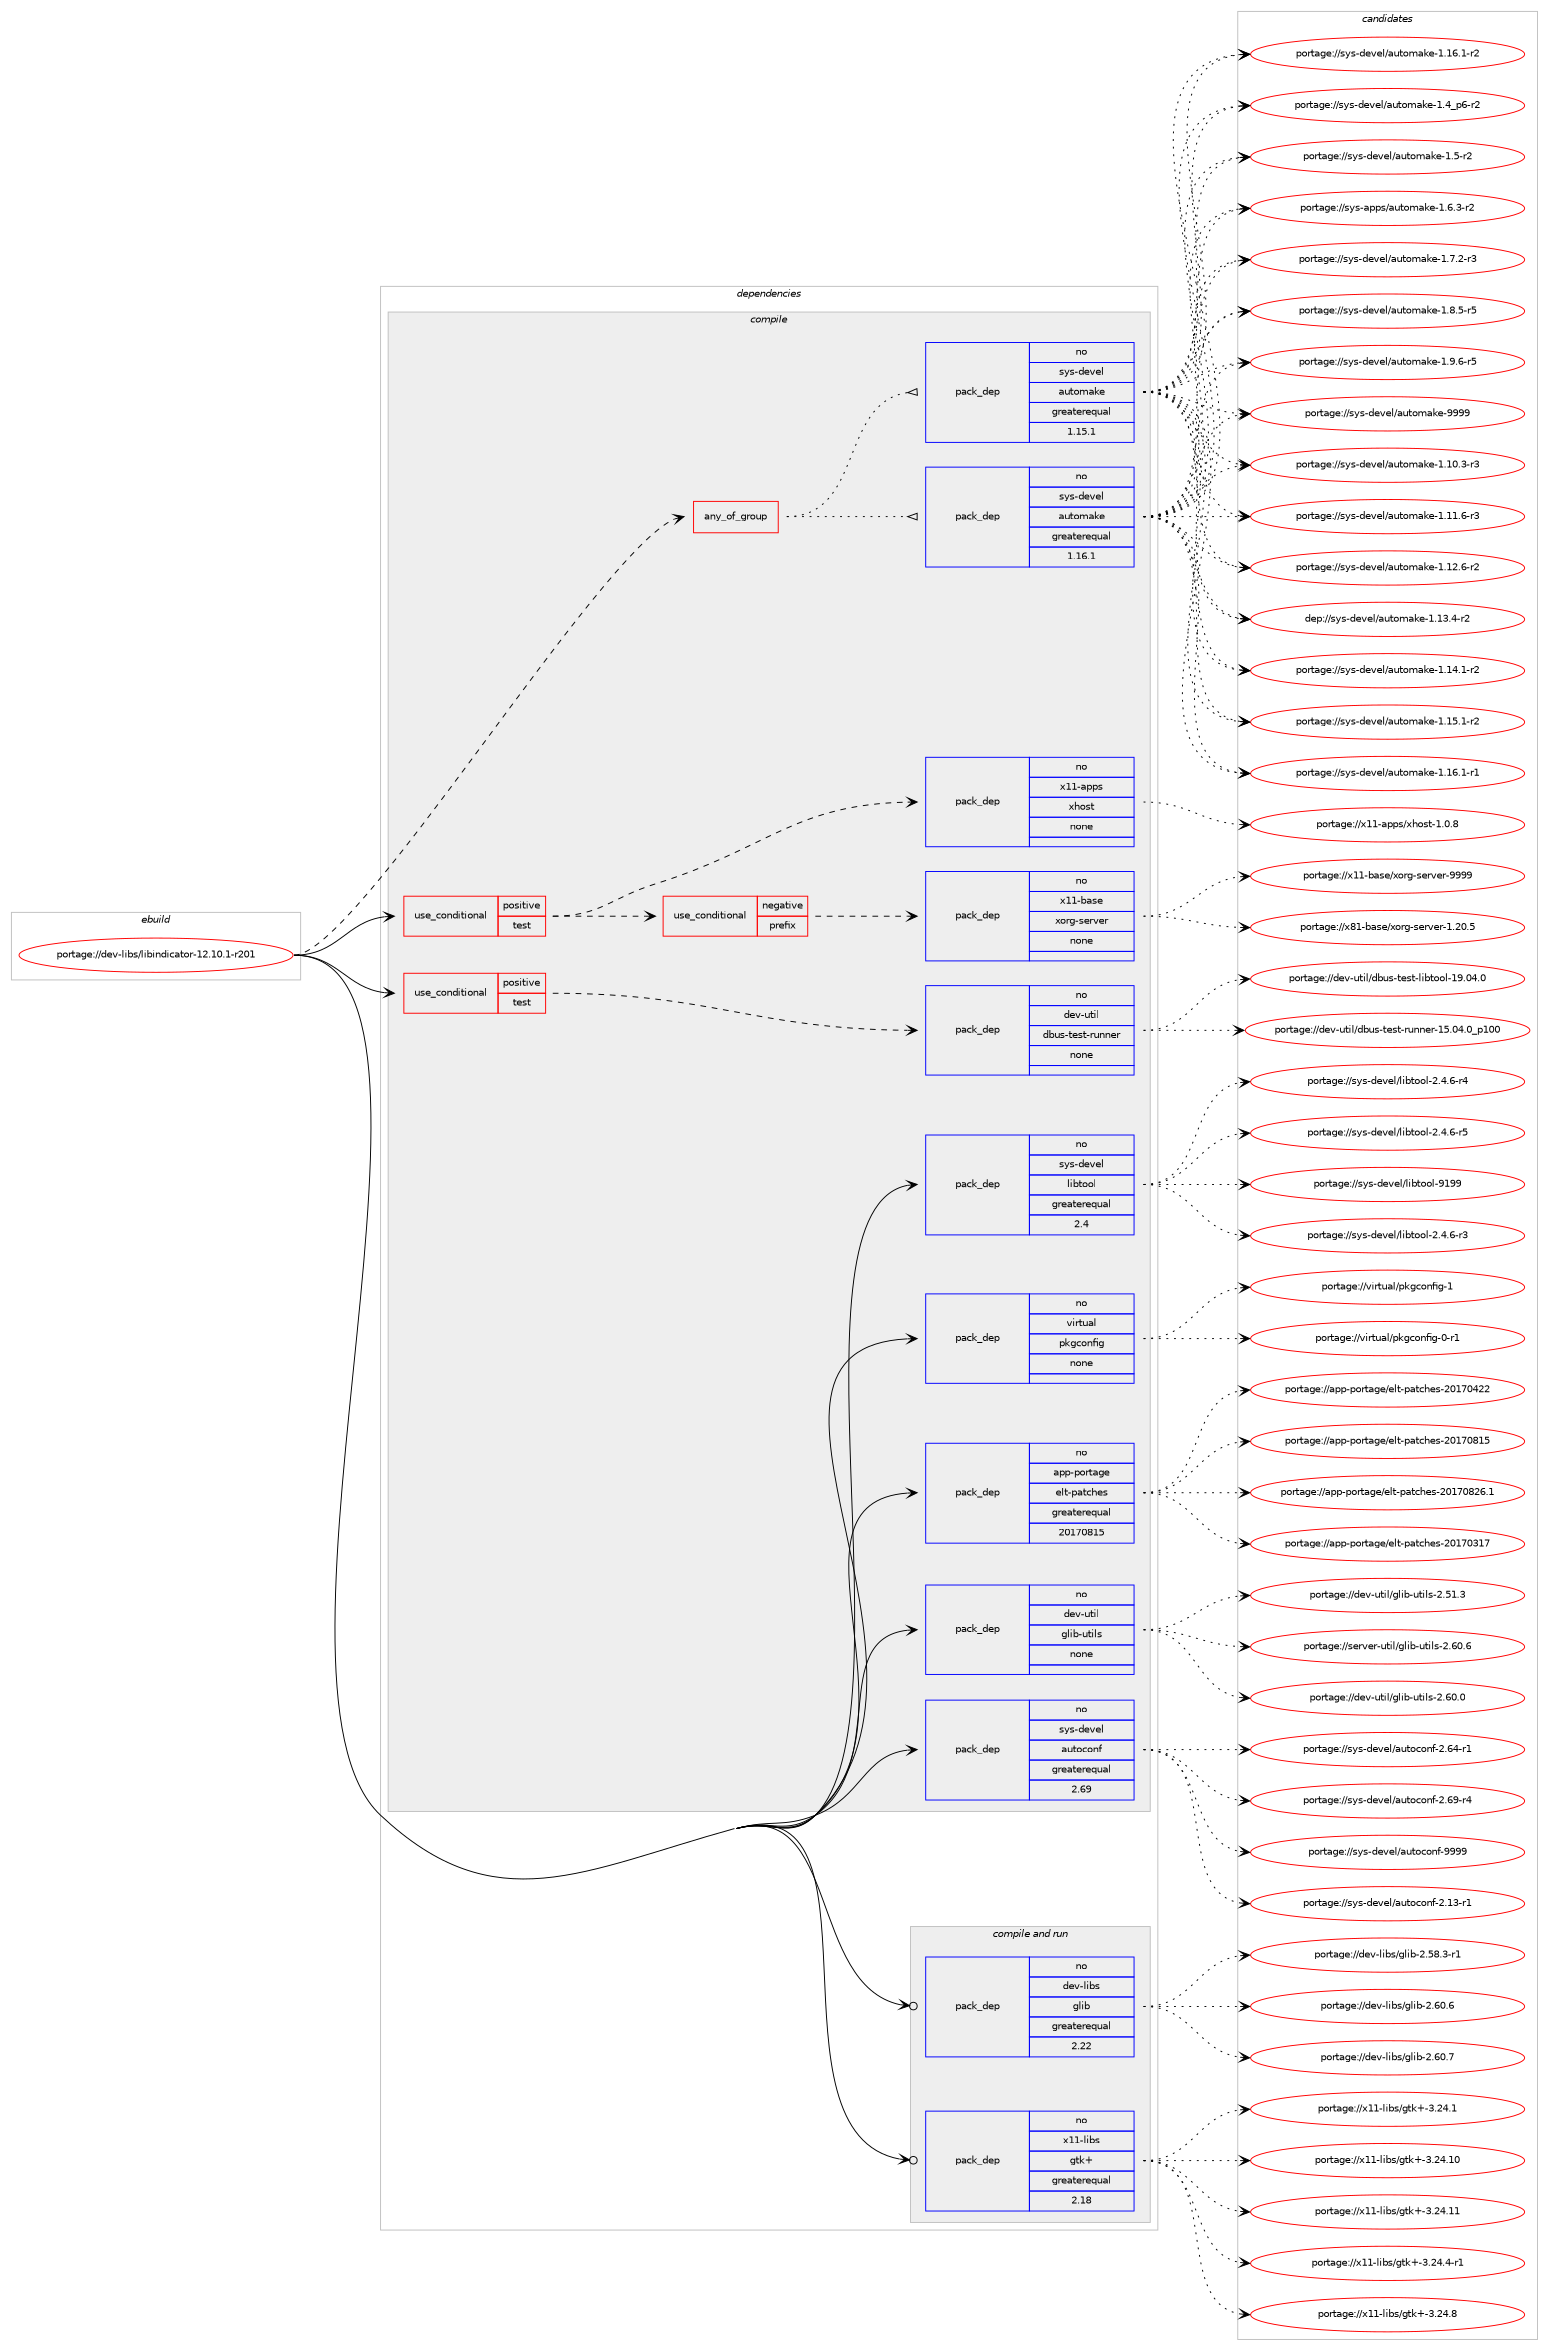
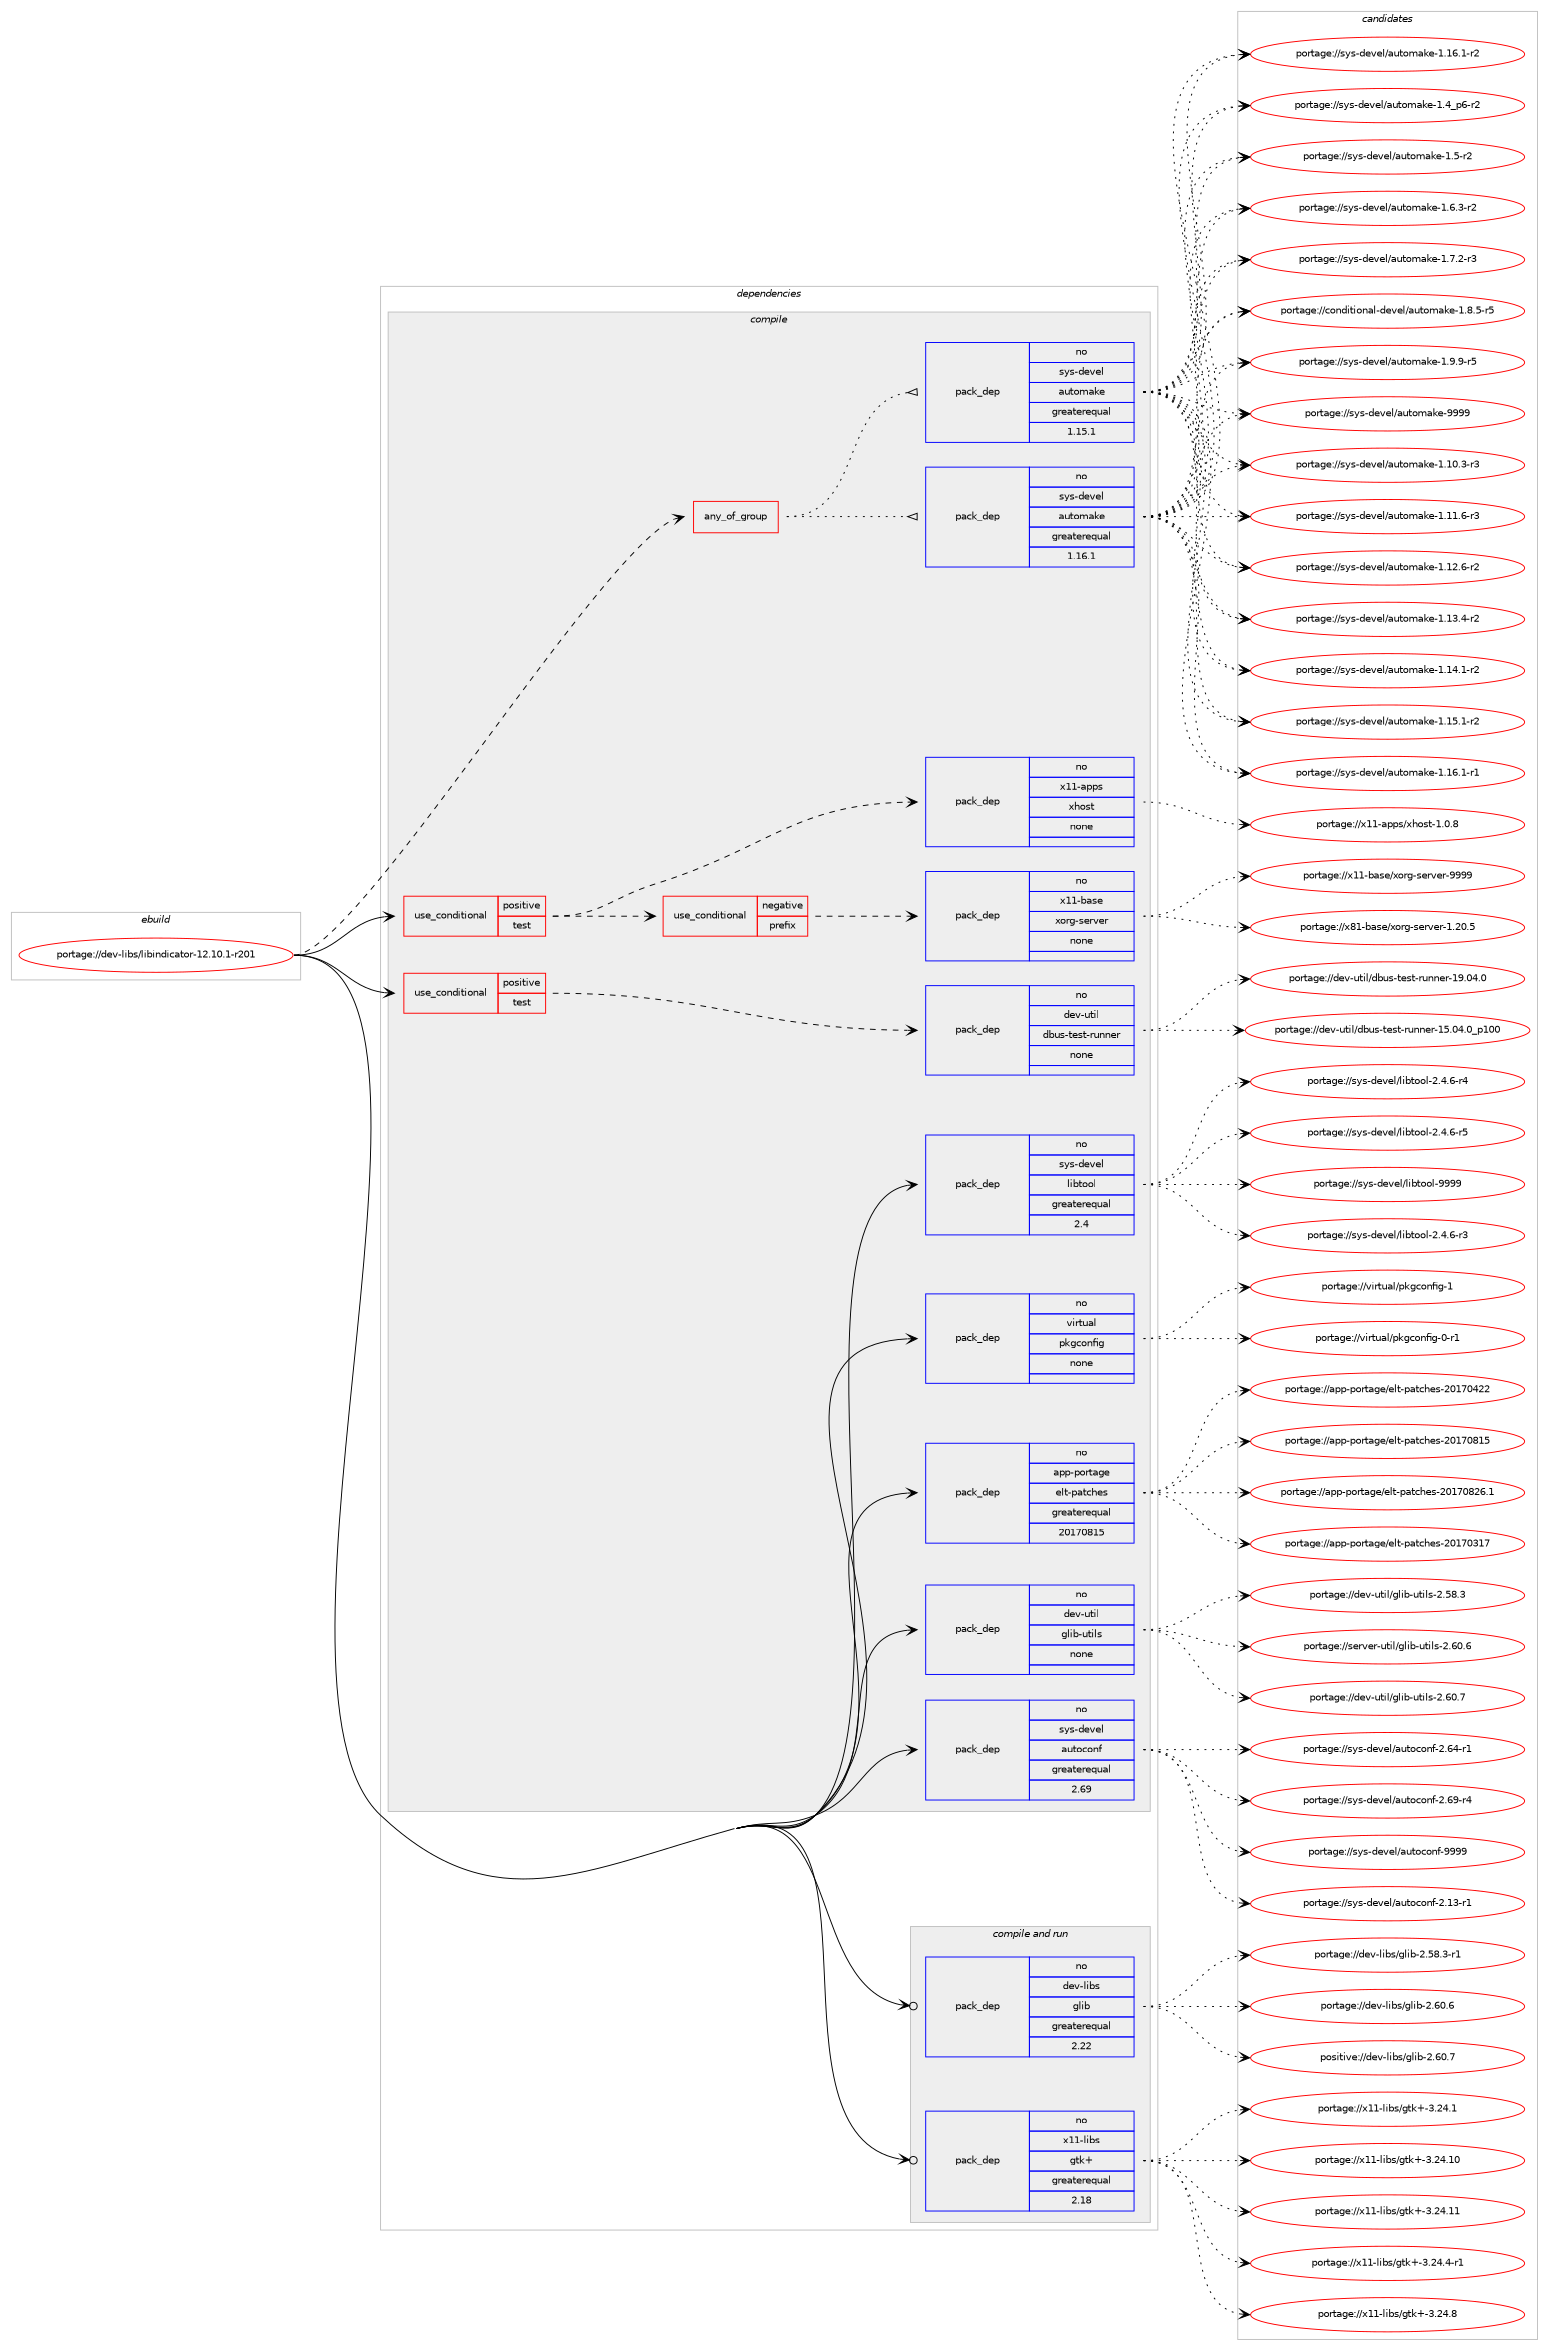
(1388, 208) -> (1388, 208)
(1388, 311) -> (1388, 311)
(1388, 362) -> (1388, 362)
(1388, 619) -> (1388, 619)
(1388, 979) -> (1388, 979)
(1388, 1184) -> (1388, 1184)
(1388, 1595) -> (1388, 1595)
(1388, 1698) -> (1388, 1698)
(1388, 2058) -> (1388, 2058)
